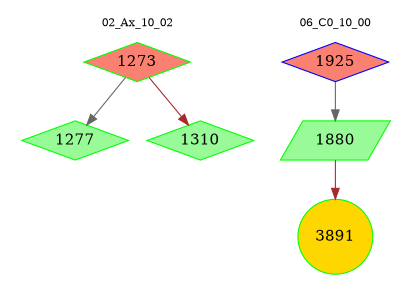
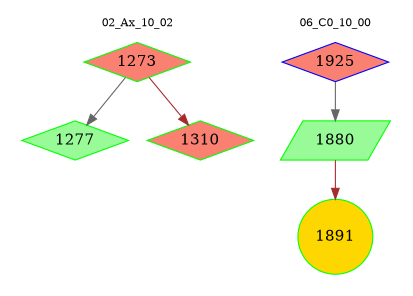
(200, 140) -> (200, 140)
(335, 237) -> (335, 237)
